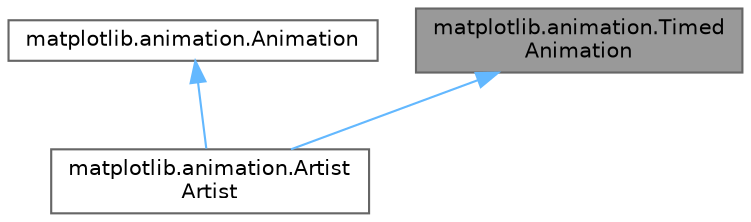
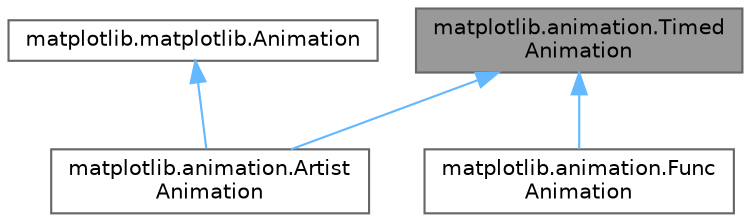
(193, 41) -> (193, 41)
(210, 181) -> (210, 181)
none -> (579, 181)
